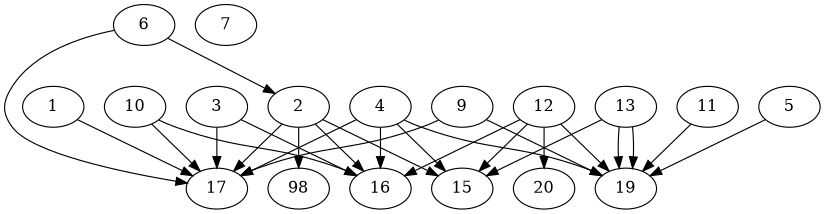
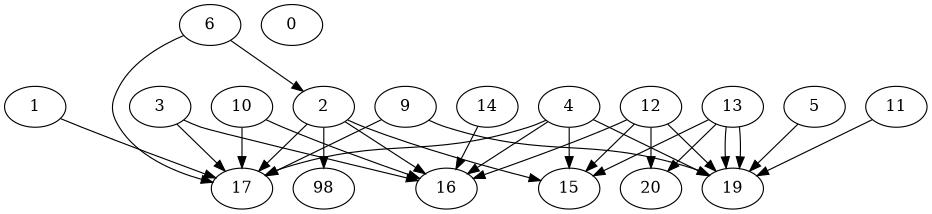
(226, 25) -> (292, 25)
none -> (487, 107)
none -> (697, 143)
